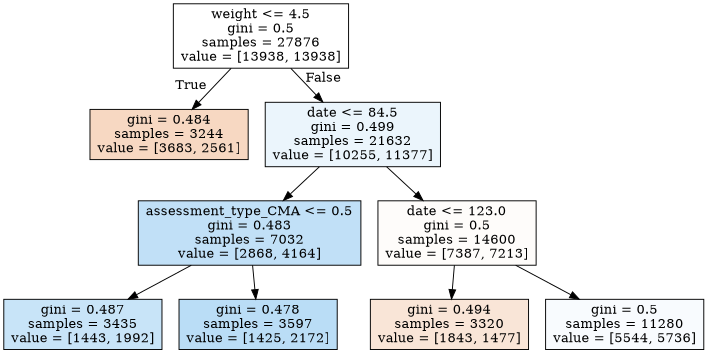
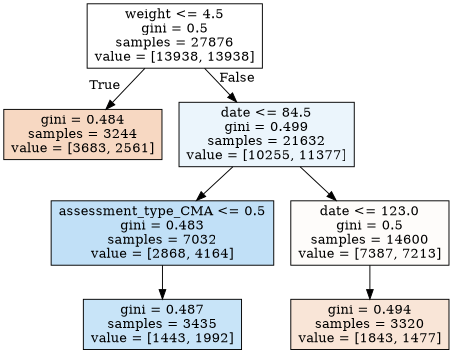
(258, 324) -> none
(625, 324) -> none
